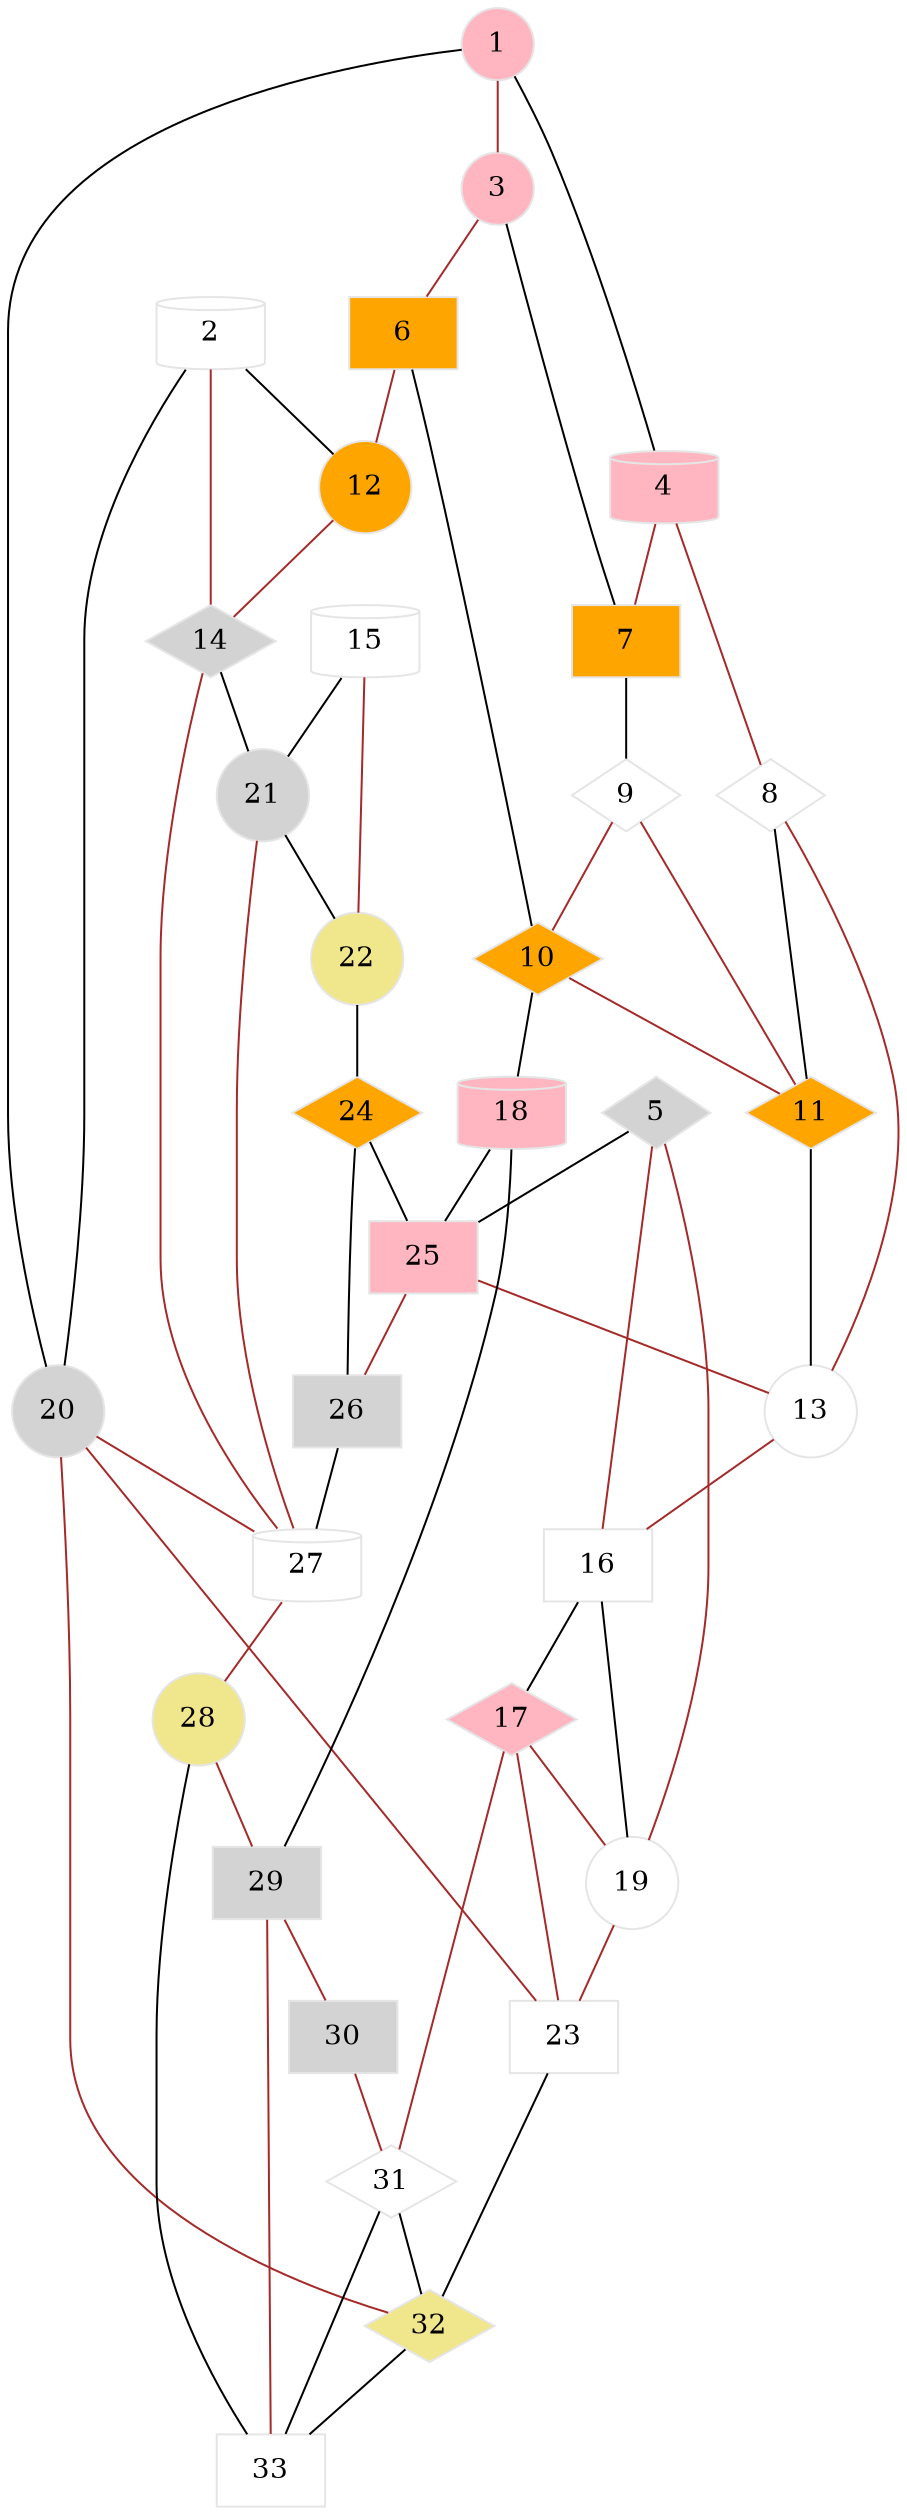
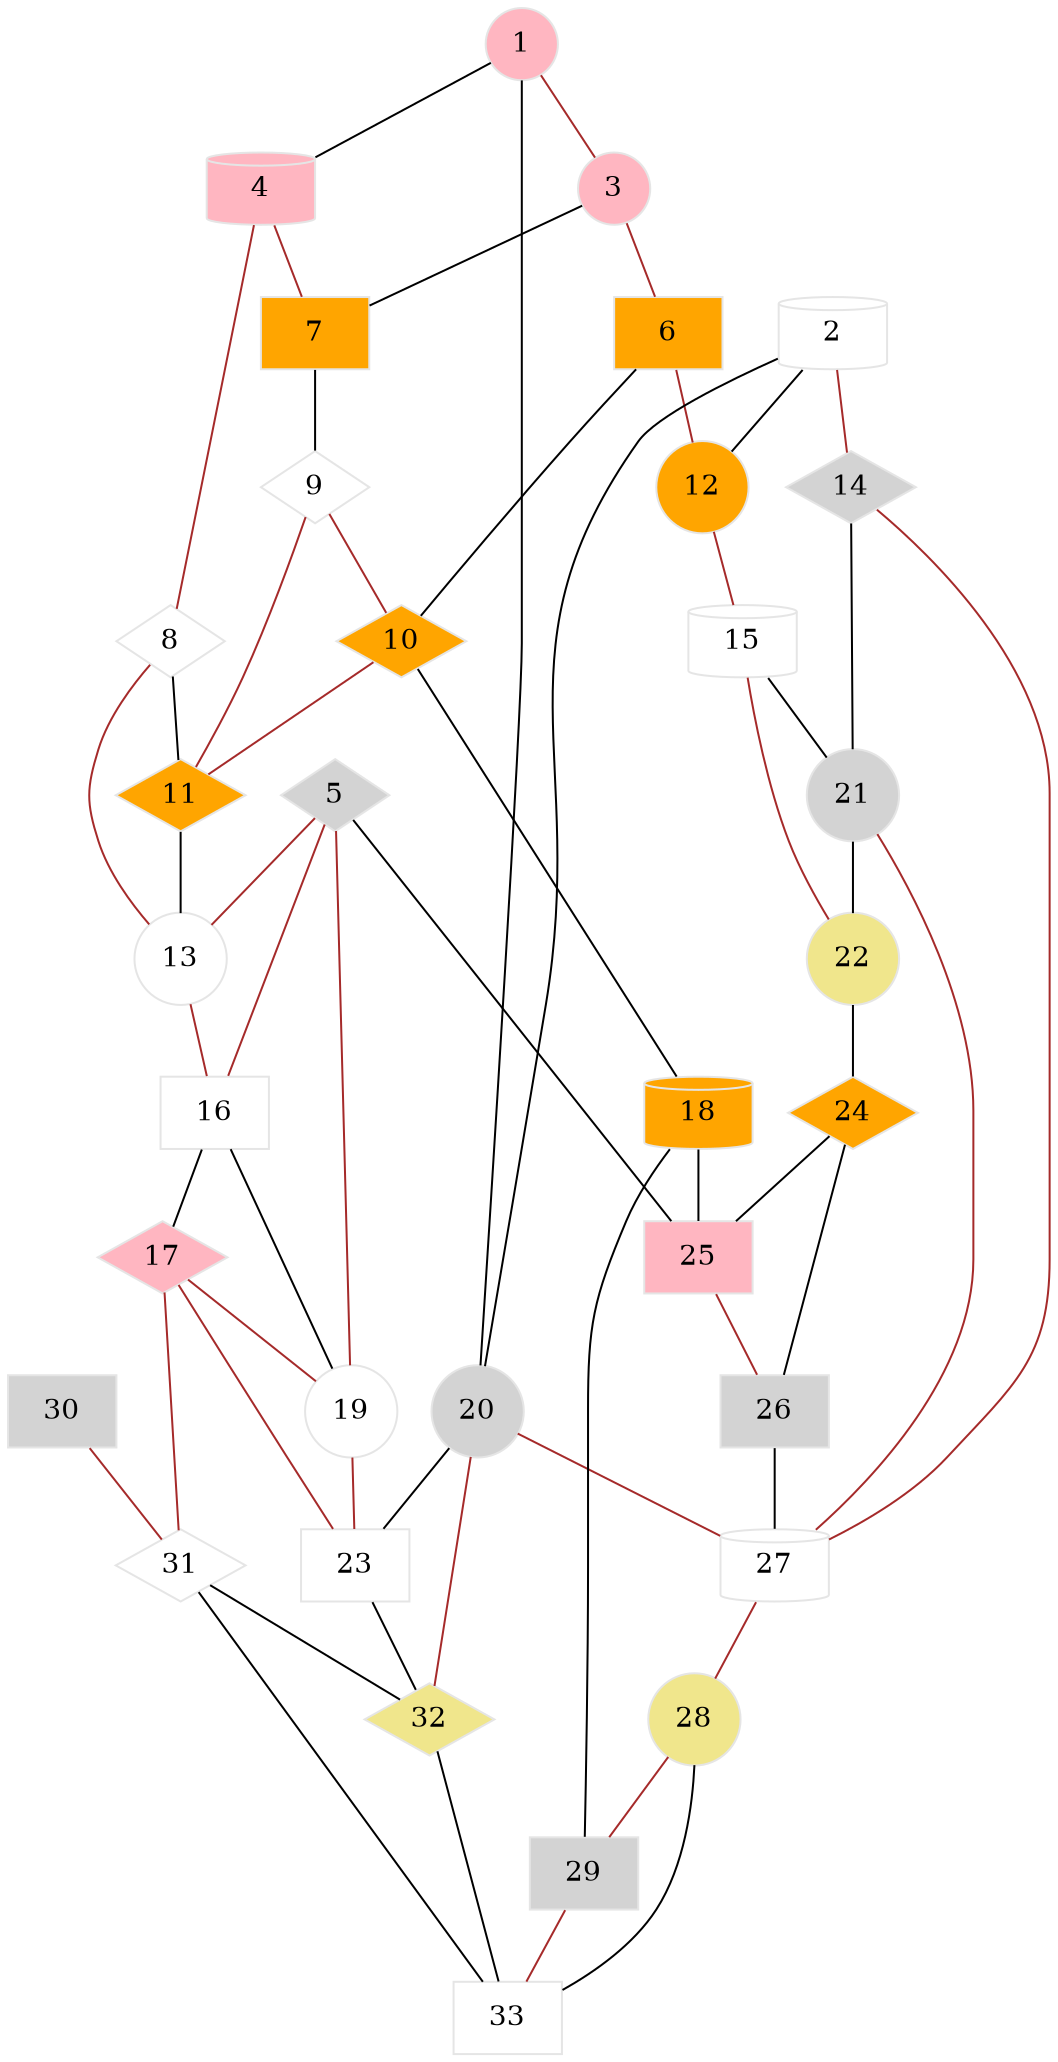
(283, 569) -> (724, 568)
(512, 1113) -> (698, 1113)
(609, 1331) -> (263, 872)
(311, 1724) -> (416, 1489)
(305, 1960) -> none
